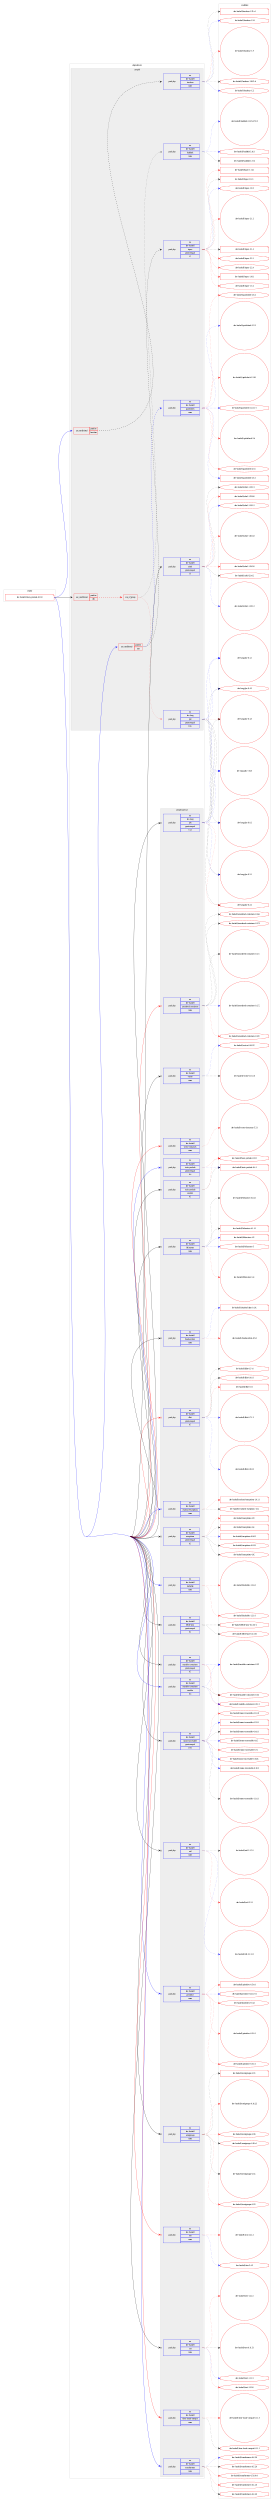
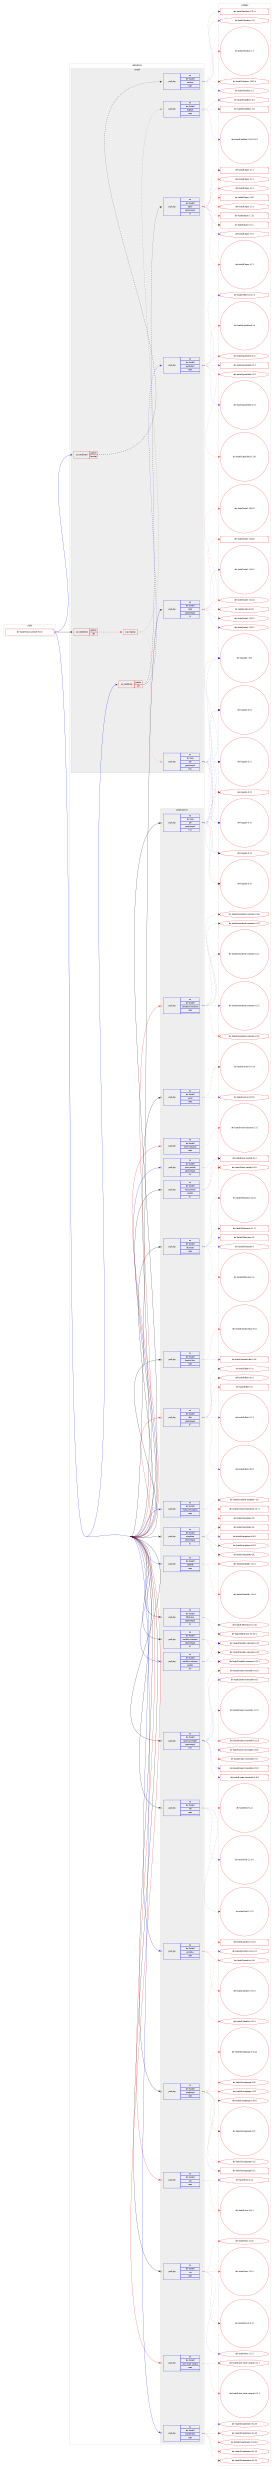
(245, 408) -> (245, 295)
(245, 567) -> (245, 600)
(245, 1665) -> (245, 1643)
none -> (245, 2092)
(245, 2378) -> (245, 2354)
